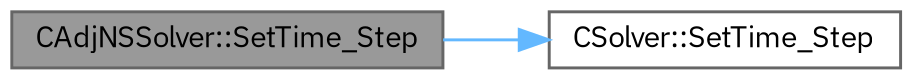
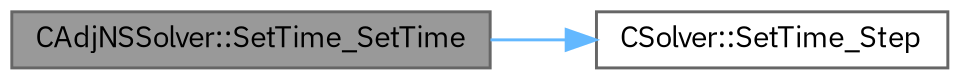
(227, 40) -> (251, 40)
